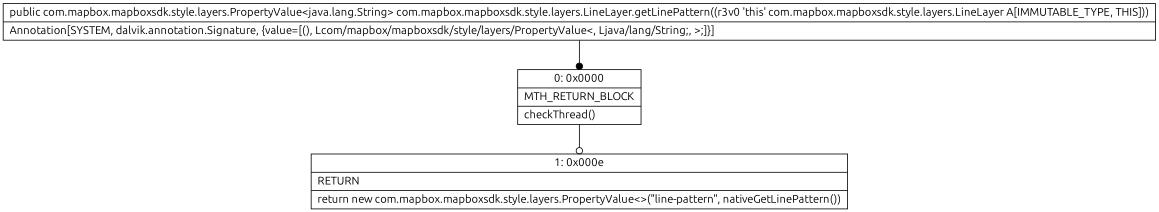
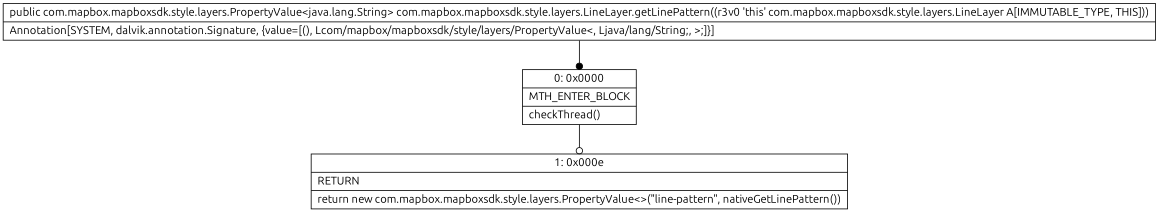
(579, 97) -> (579, 97)
